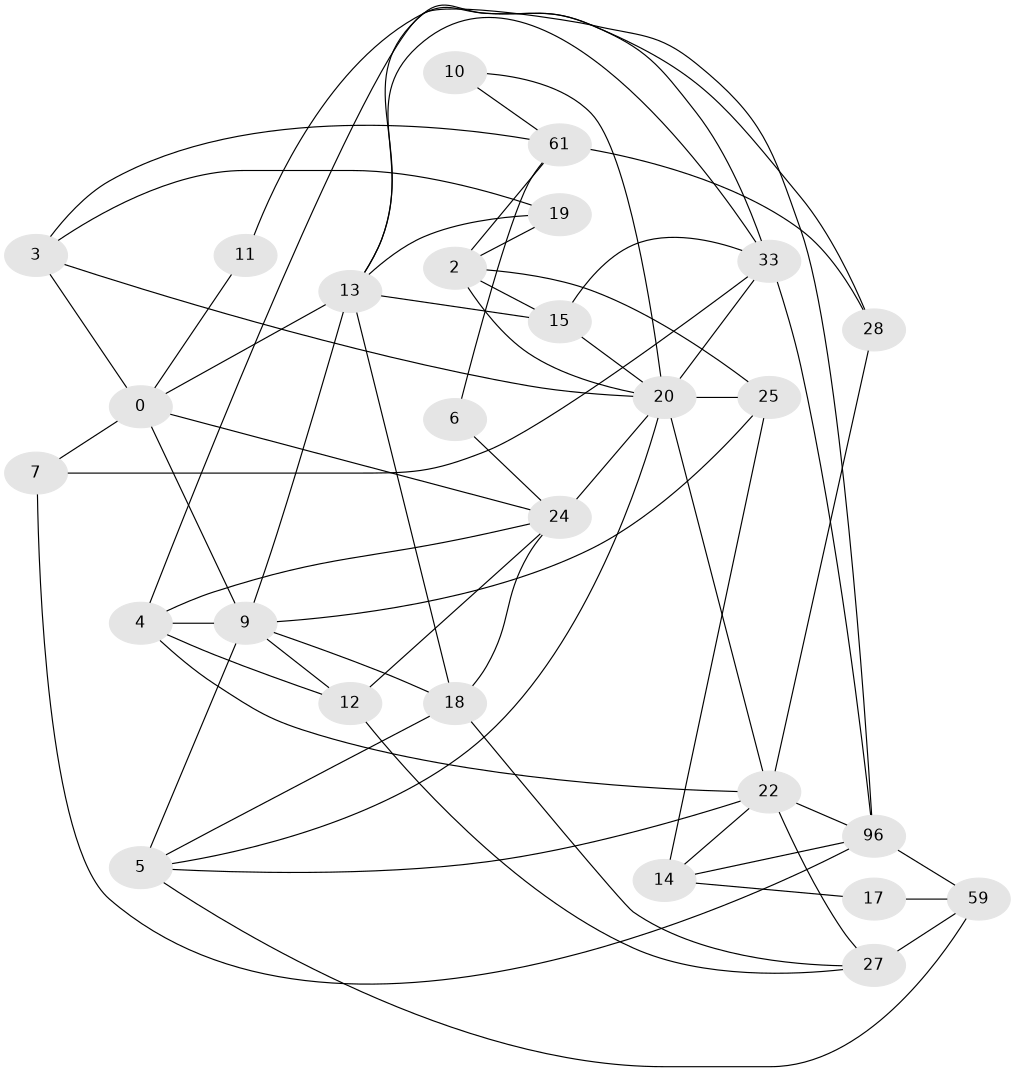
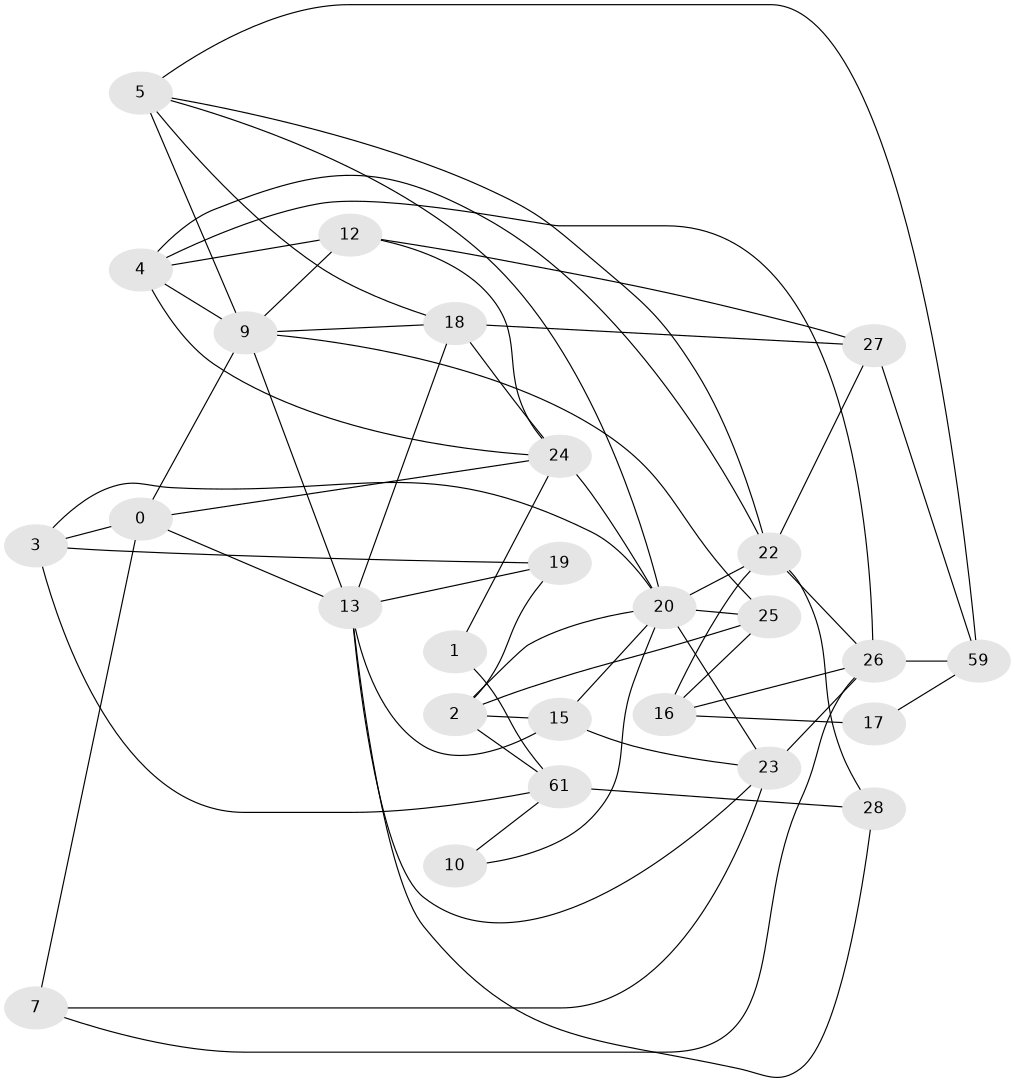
(246, 255) -> none
(769, 261) -> (769, 768)
(455, 420) -> (455, 652)
(874, 836) -> (874, 661)
(665, 880) -> (665, 715)
